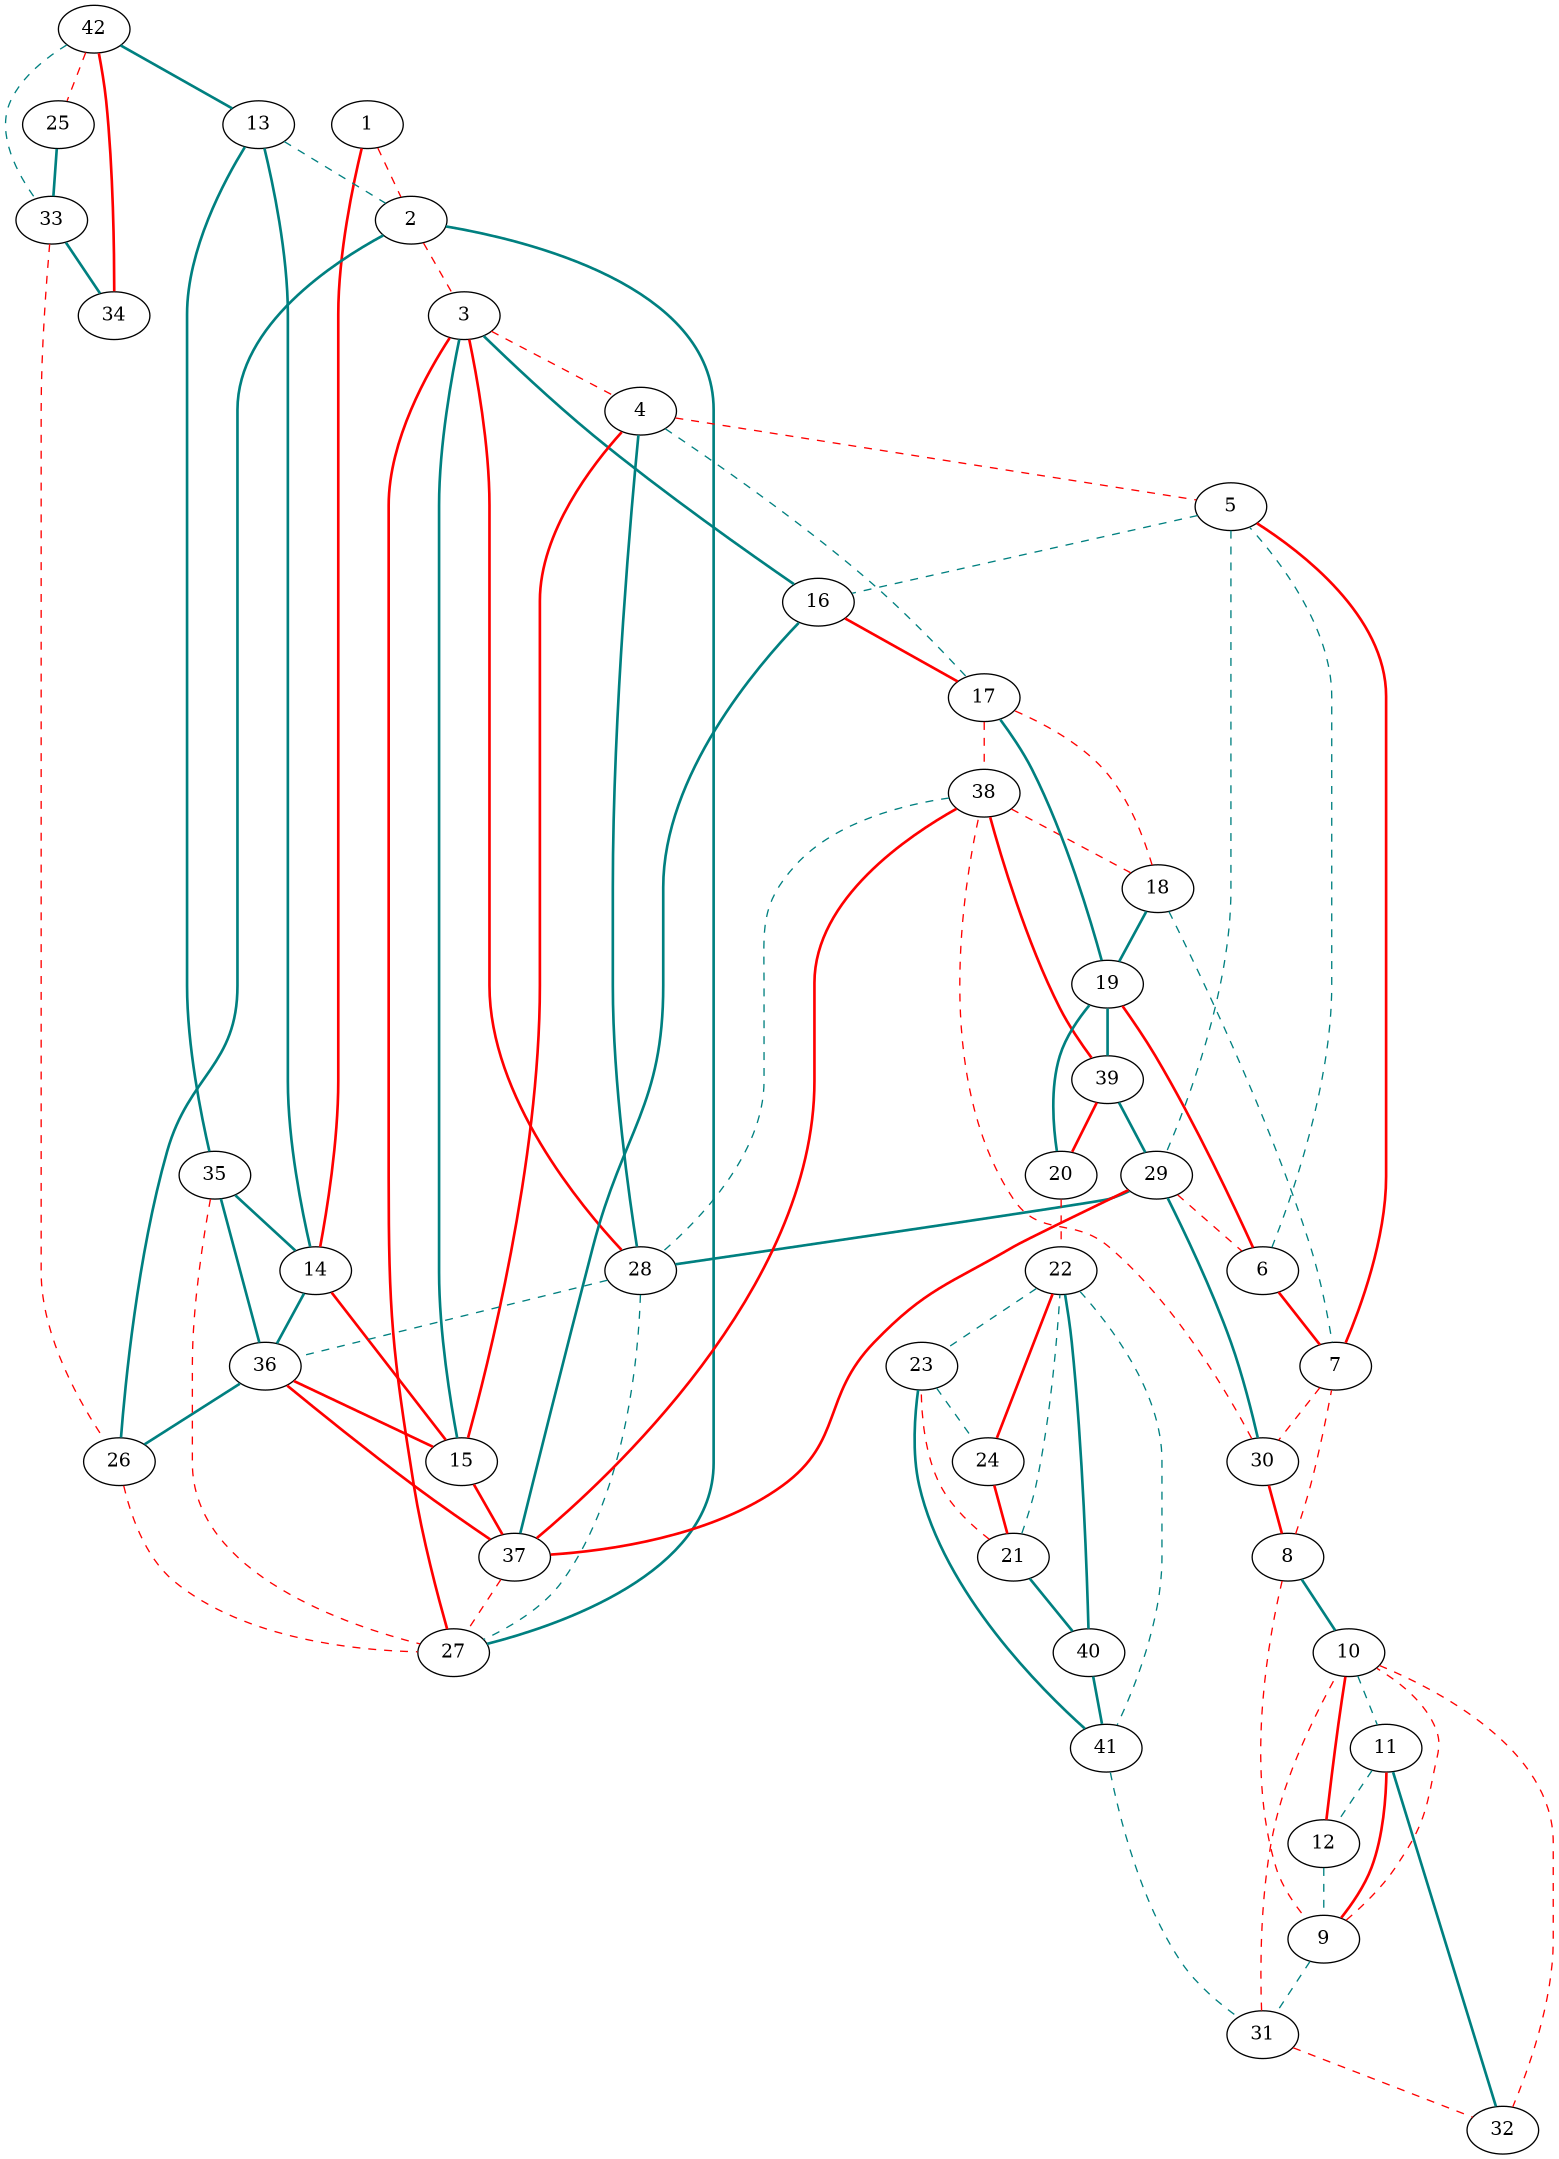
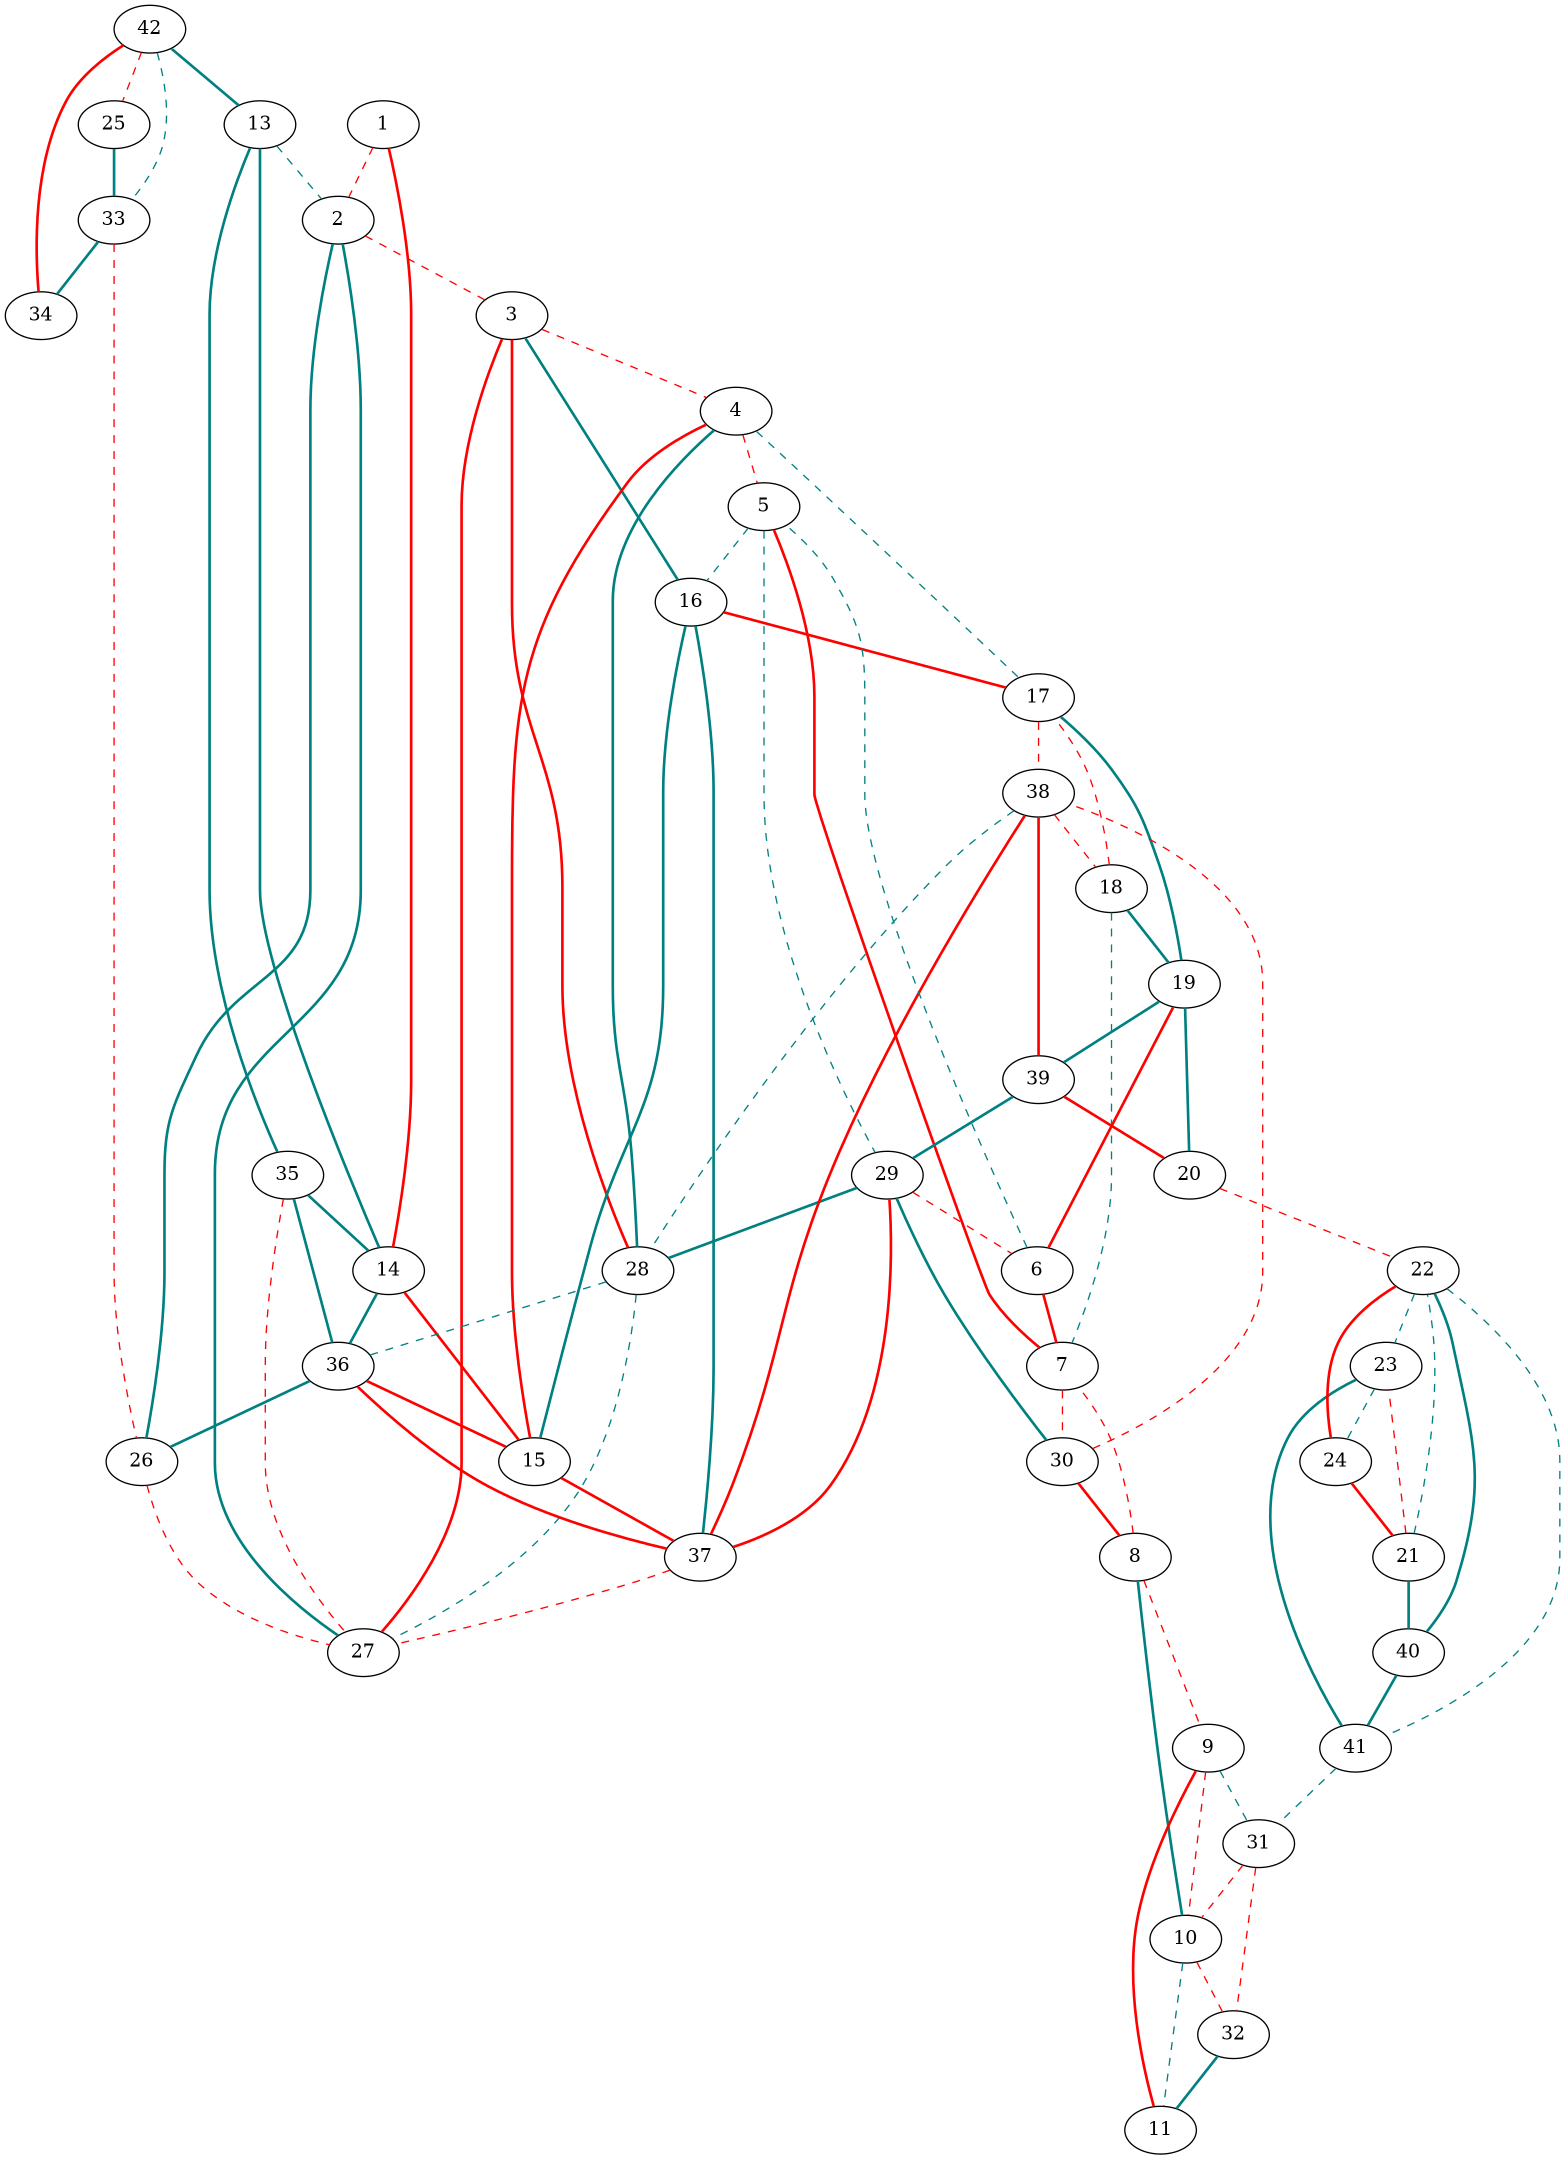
(439, 889) -> (659, 1040)
(1324, 1844) -> none
